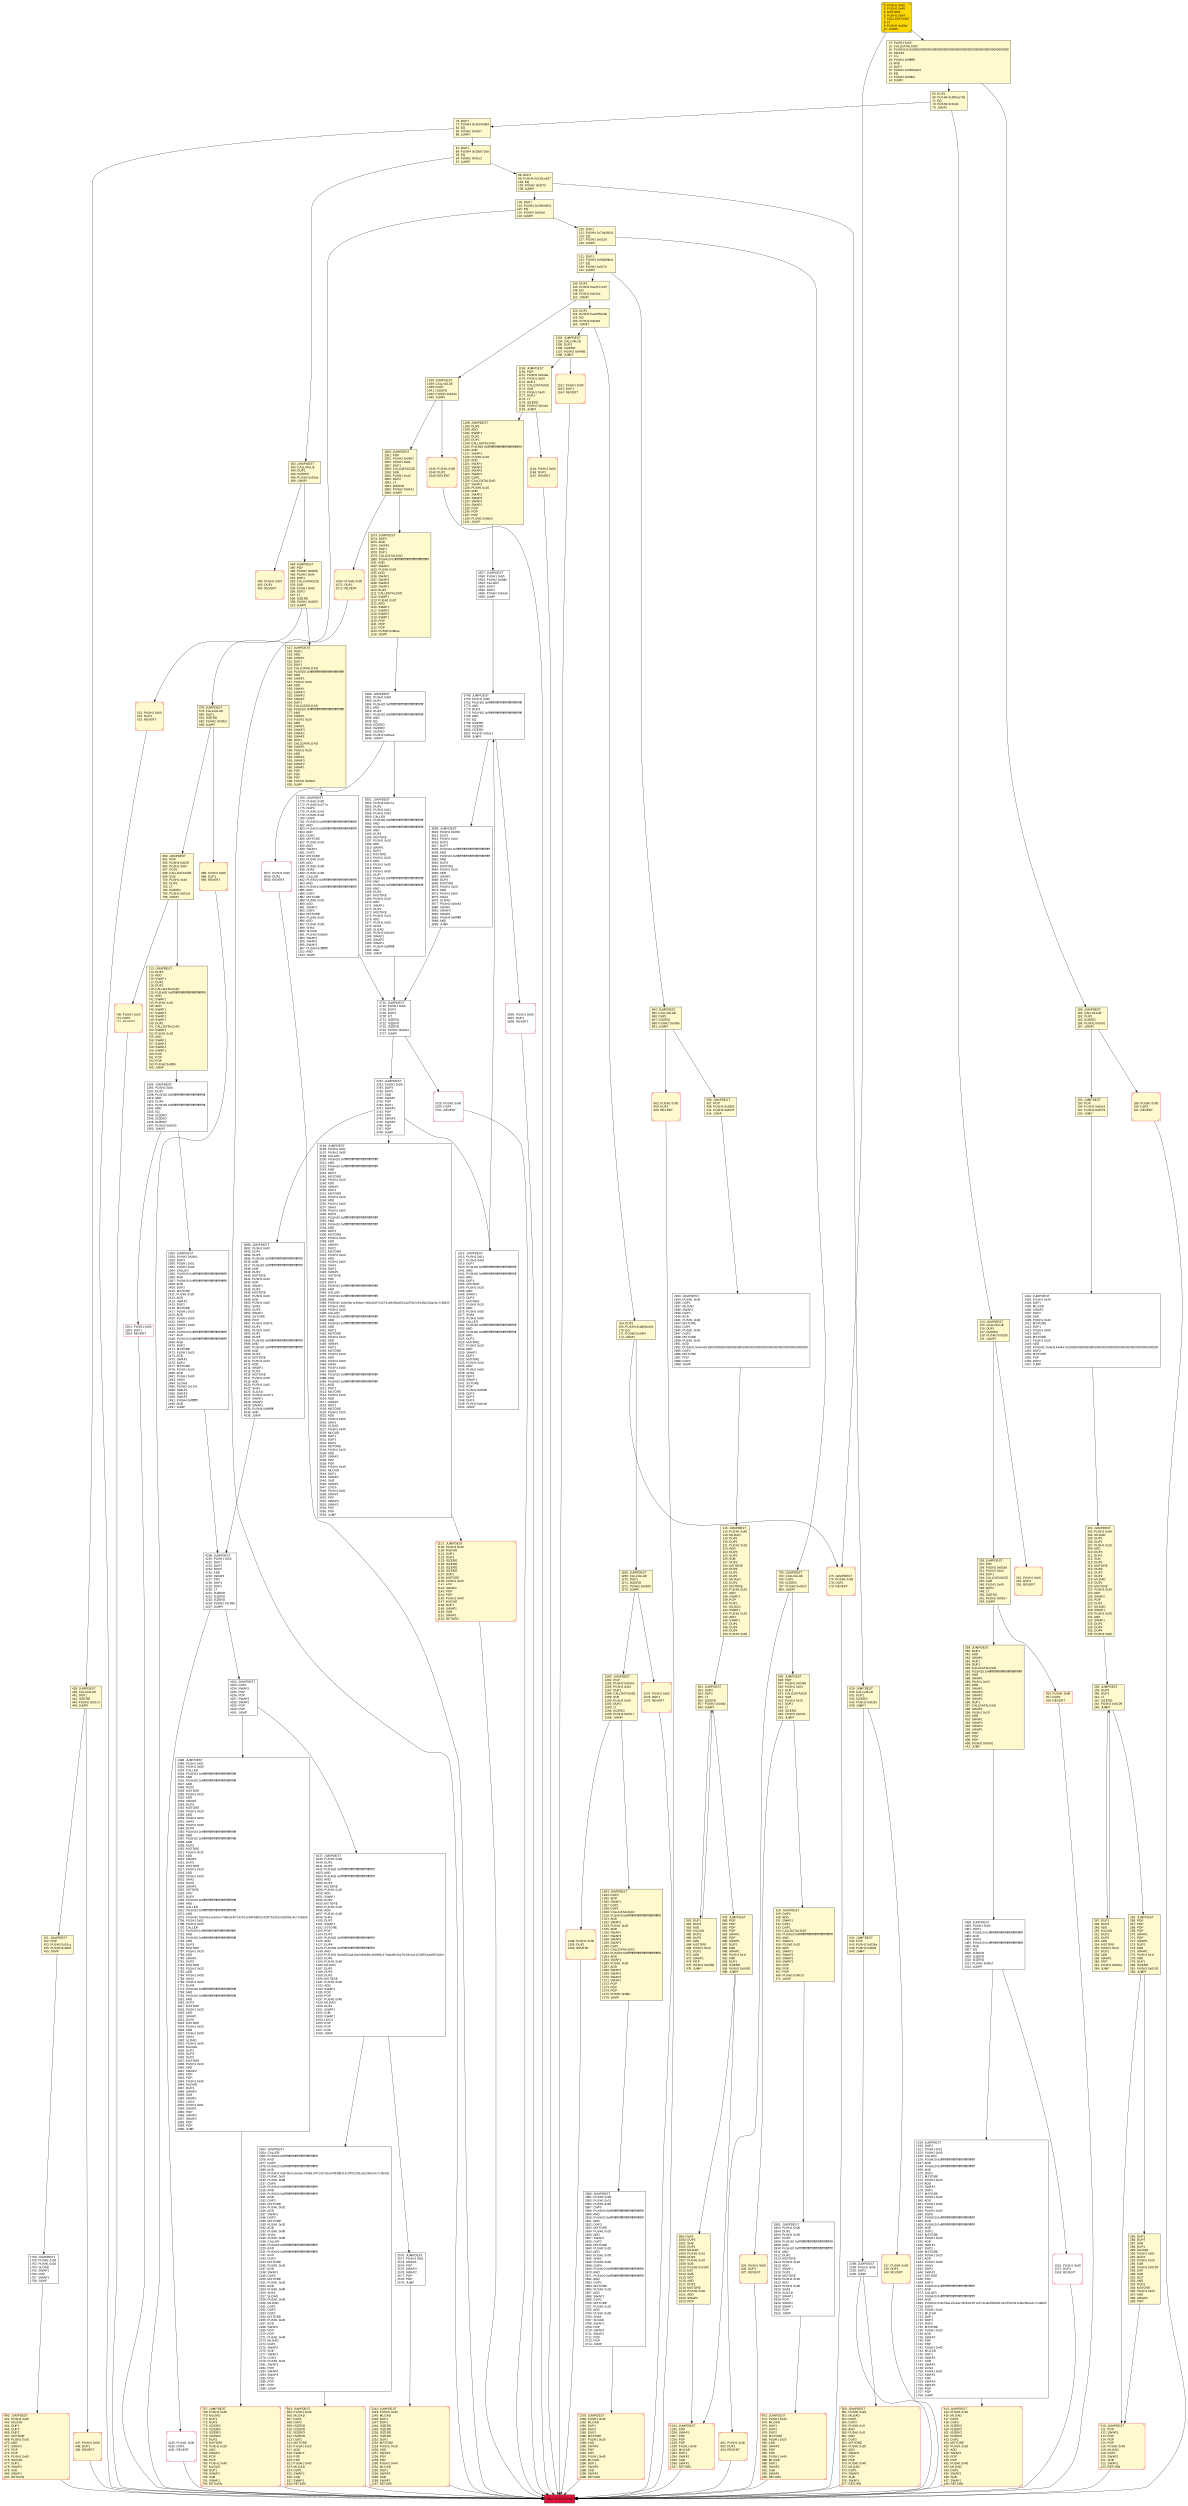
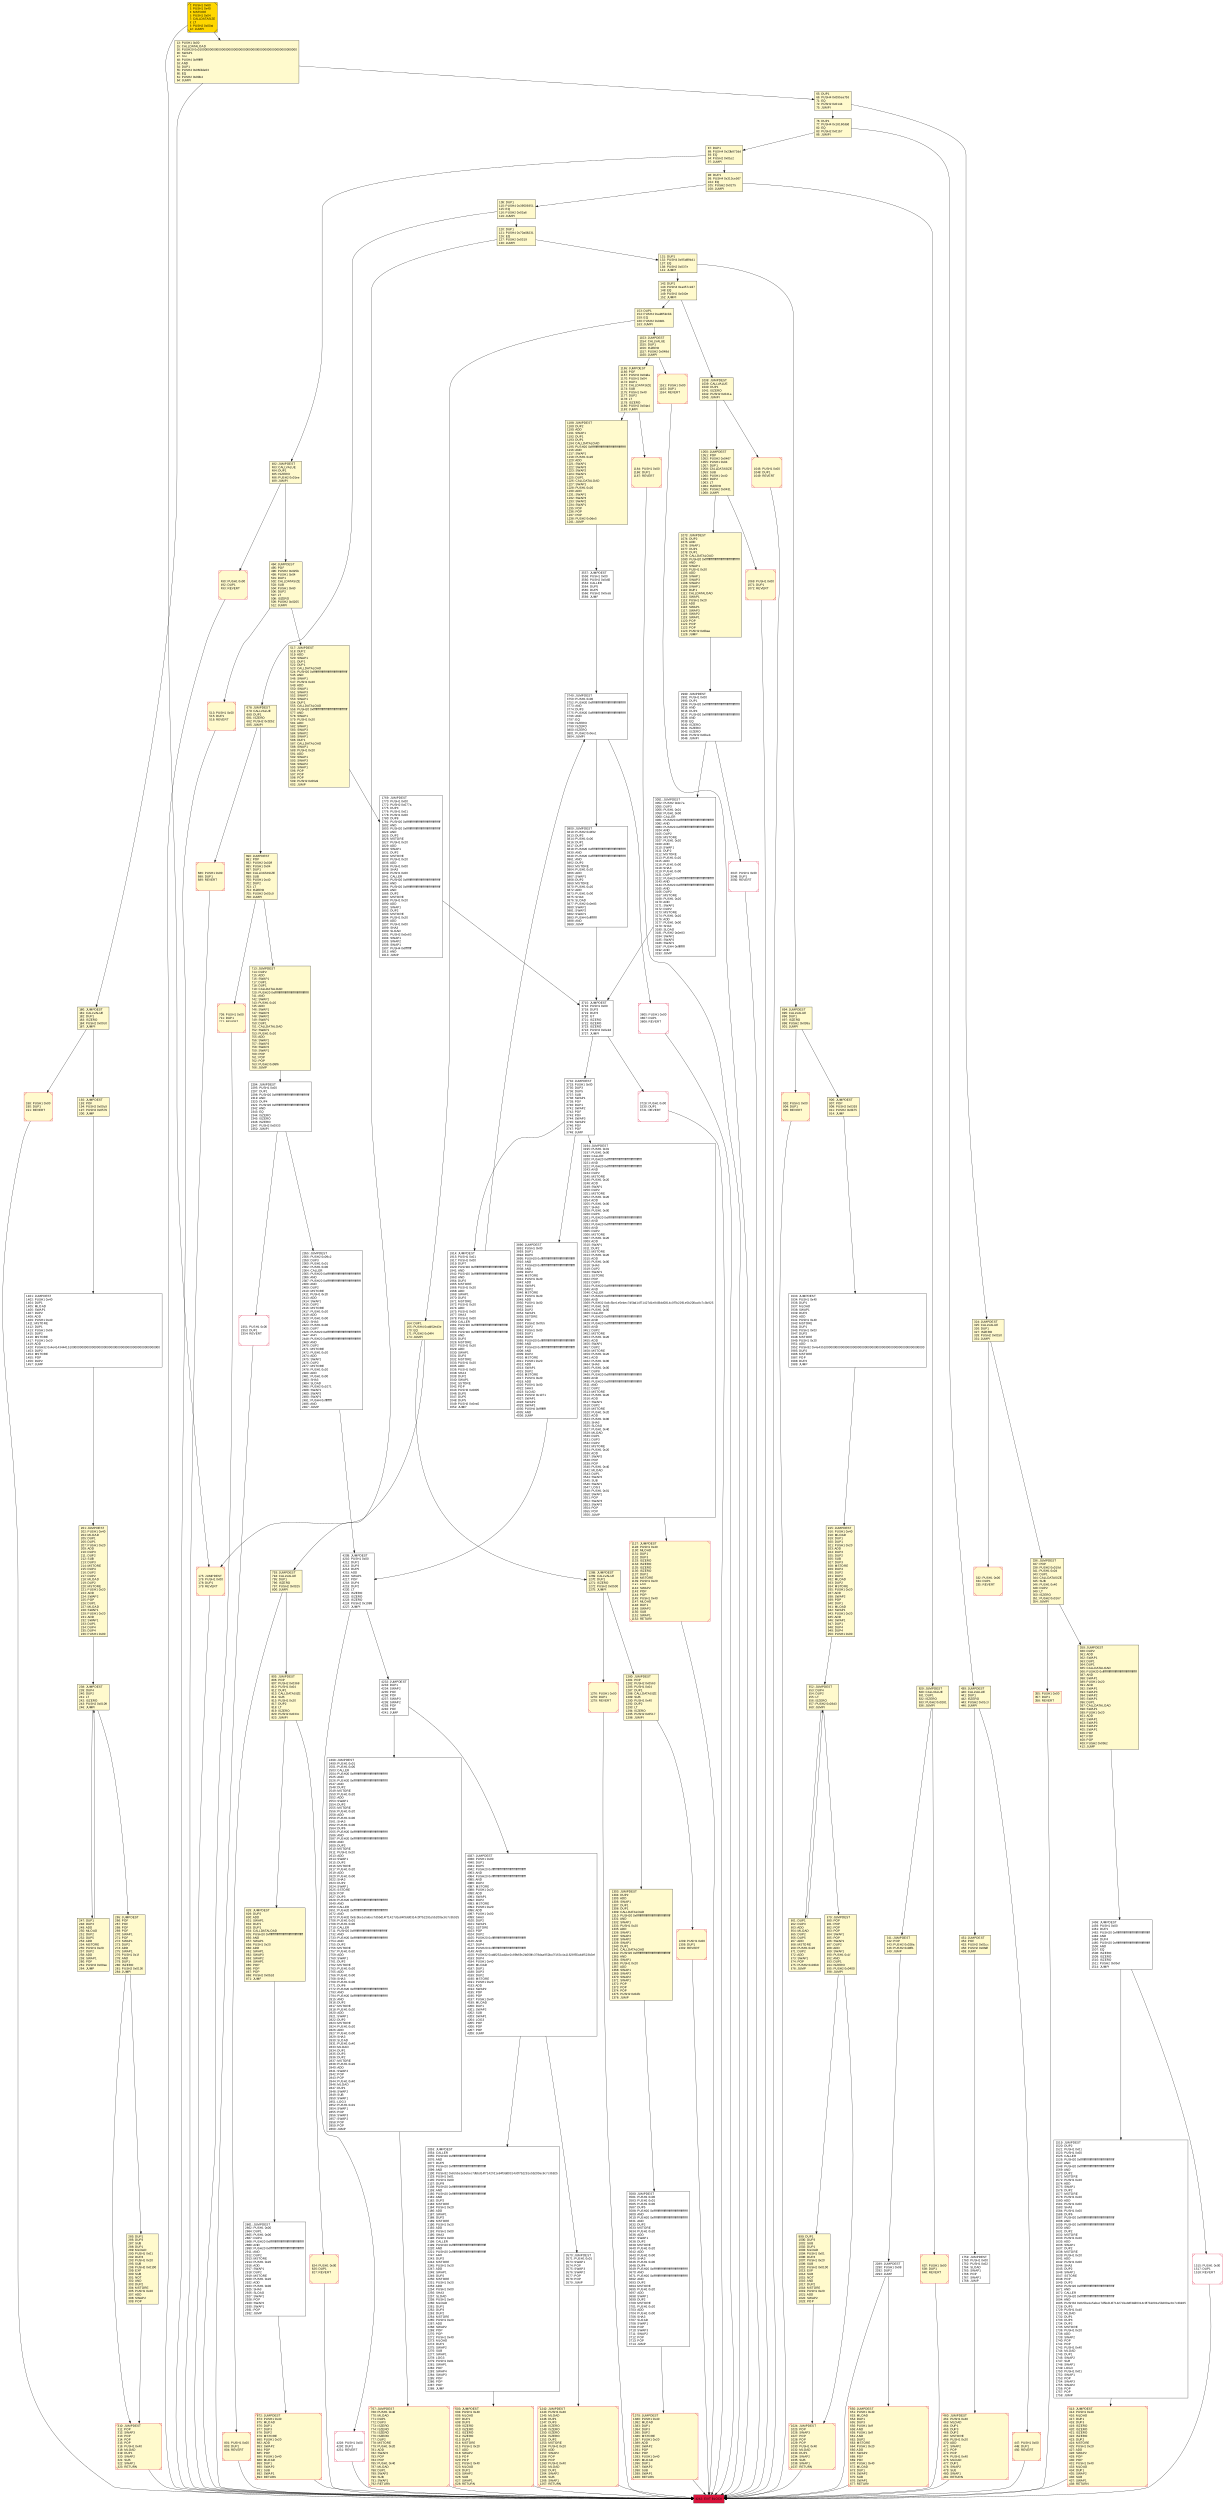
(138, 1330) -> (254, 1330)
none -> (168, 1798)
